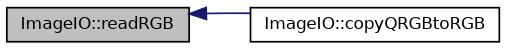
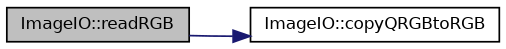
(228, 13) -> (211, 36)
